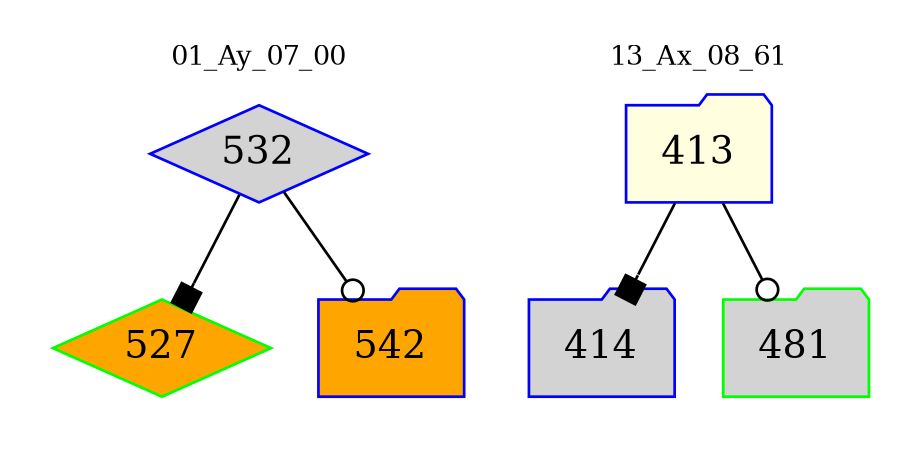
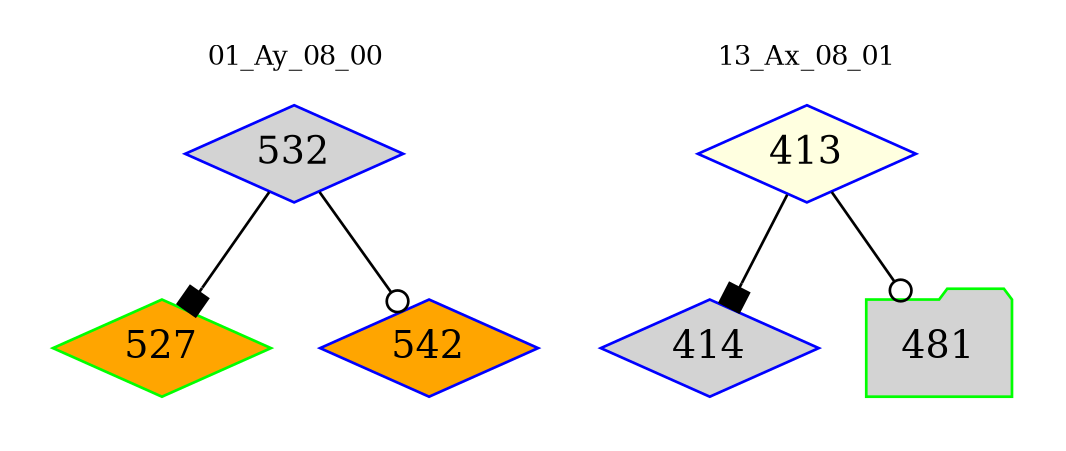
(259, 58) -> (295, 58)
(699, 58) -> (807, 58)
(699, 154) -> (807, 154)
(391, 348) -> (429, 348)
(602, 348) -> (710, 348)
